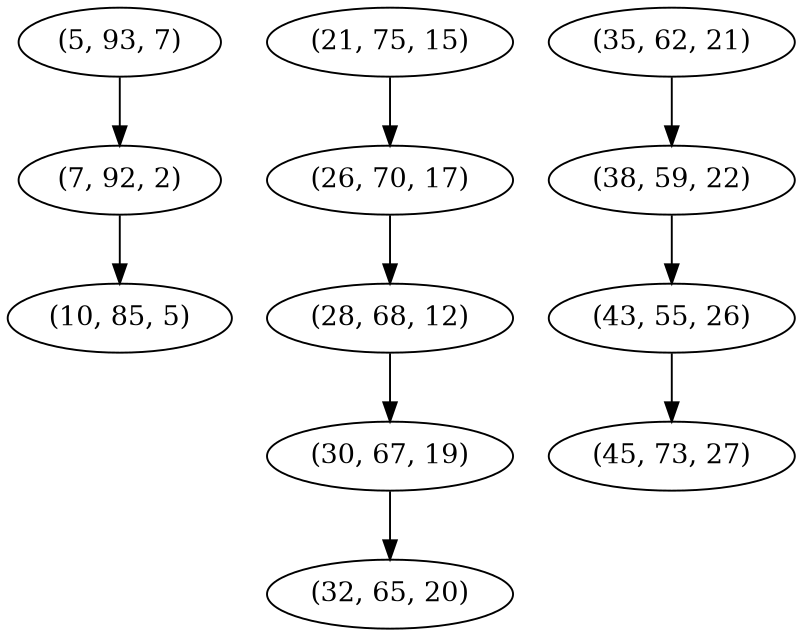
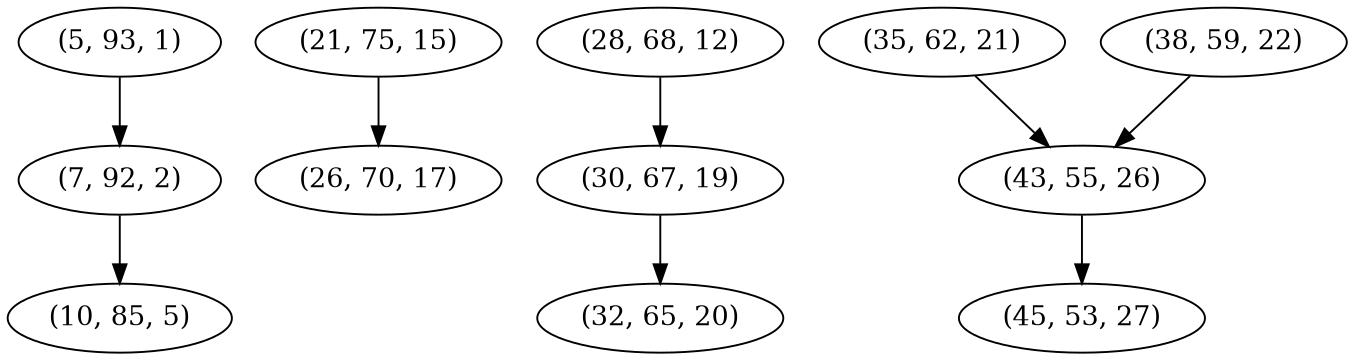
(120, 42) -> (120, 42)
(672, 102) -> (1005, 104)
(390, 240) -> none
(672, 456) -> (1082, 318)
